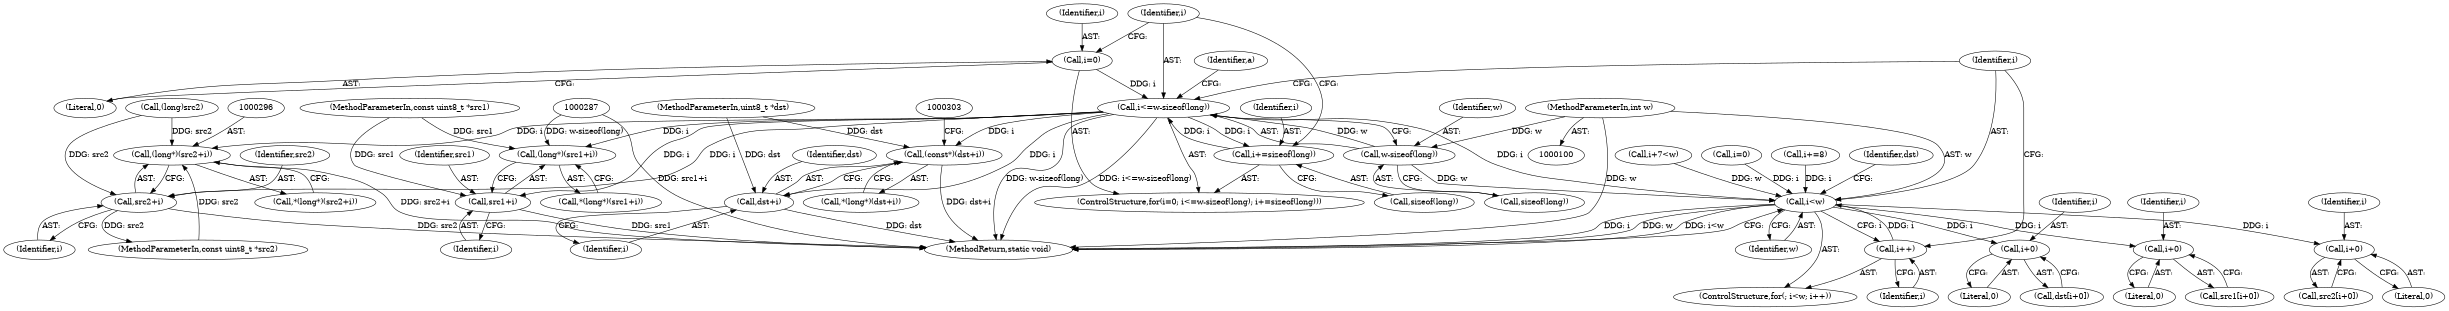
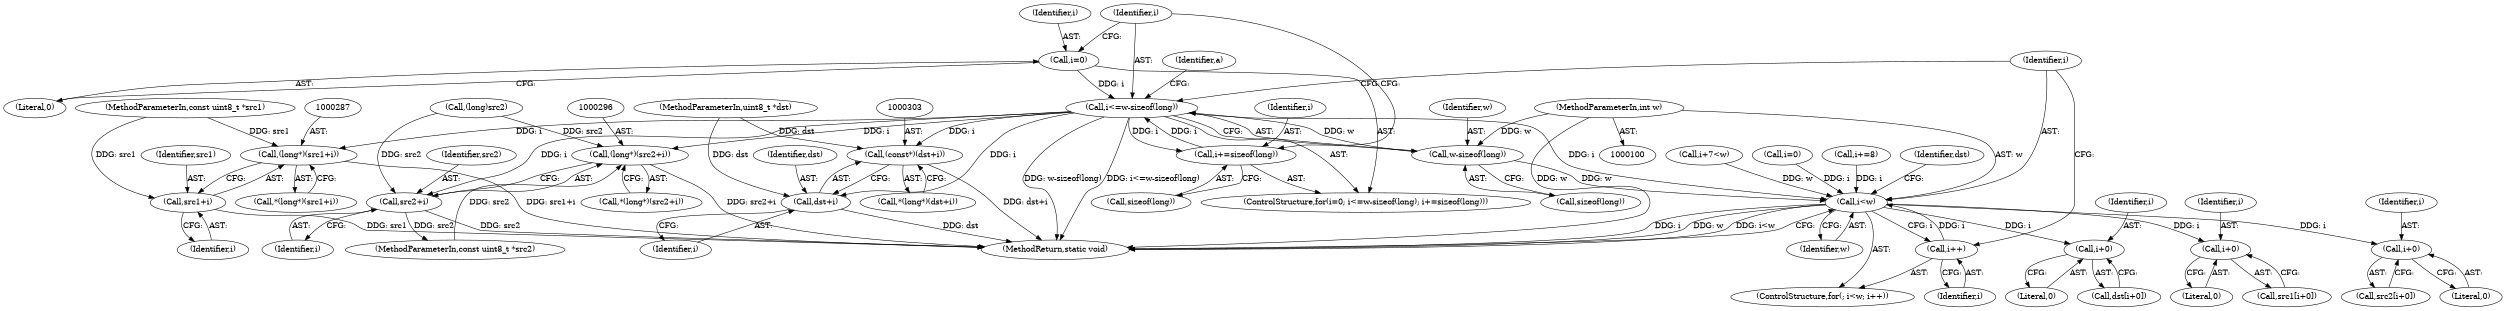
(700, 129) -> none
(585, 132) -> (320, 132)
(955, 132) -> (915, 132)
(740, 219) -> (653, 232)
